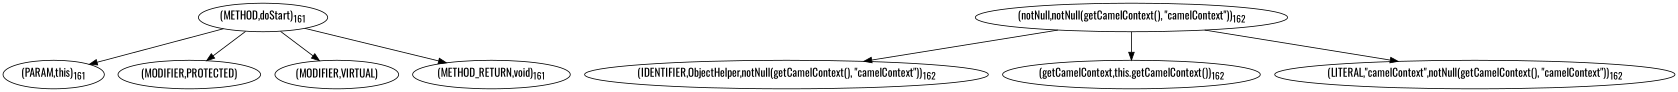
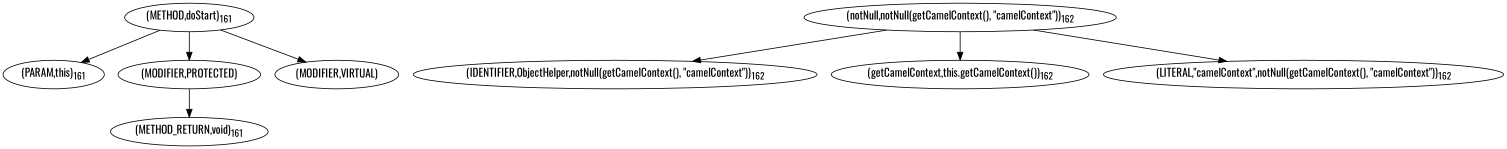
(372, 45) -> (189, 99)
